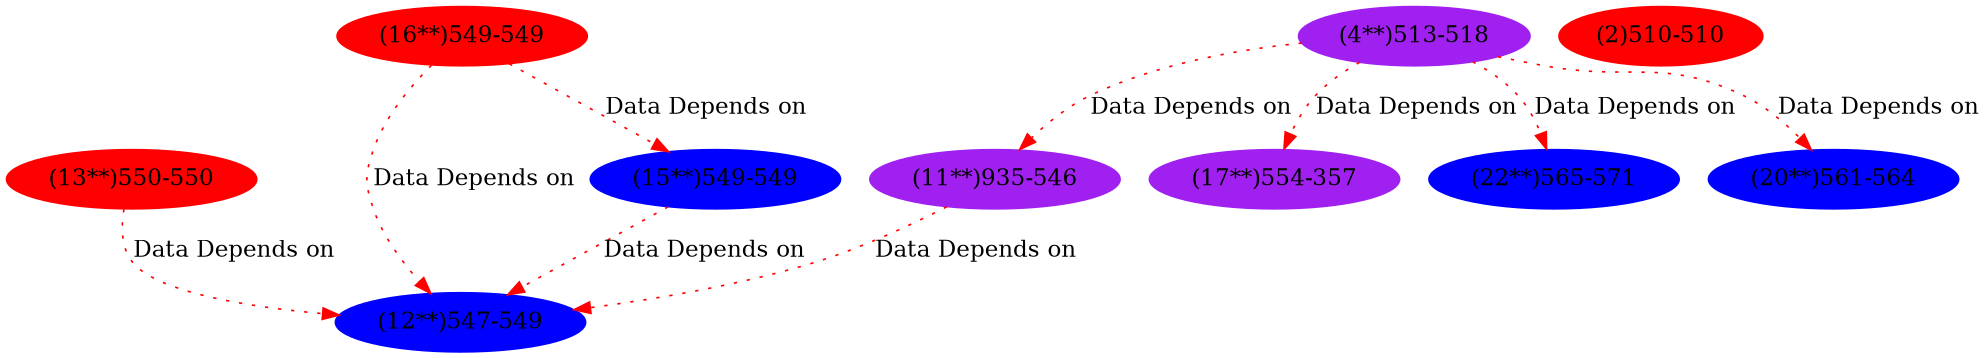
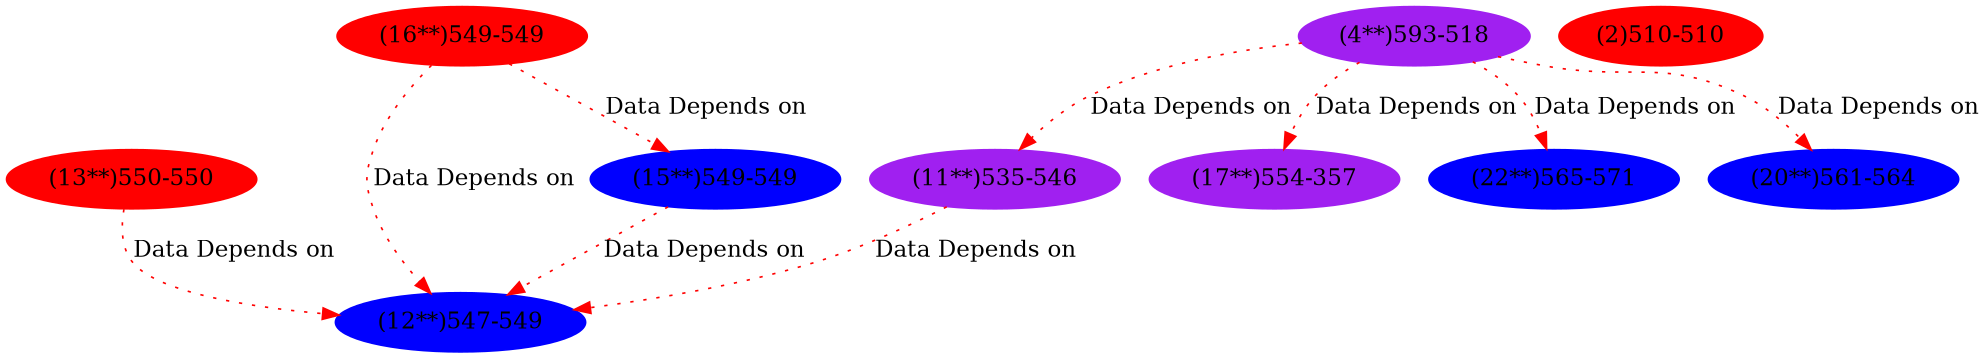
(1414, 36) -> (1414, 36)
(995, 179) -> (995, 179)
